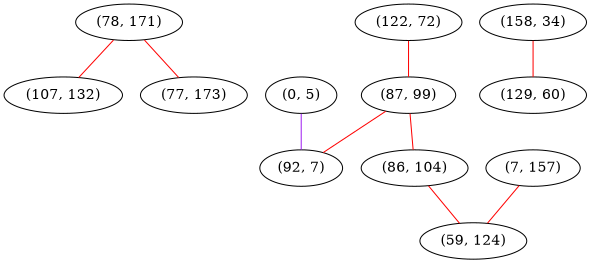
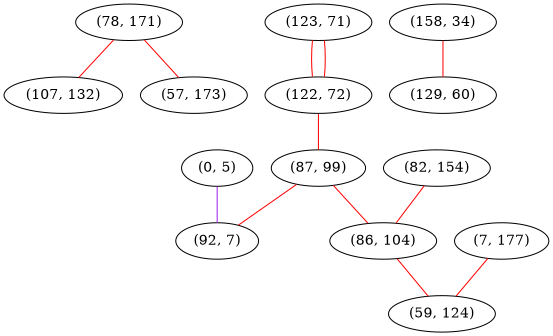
none -> (318, 22)
(194, 95) -> (194, 95)
none -> (437, 168)
(533, 168) -> (502, 241)
